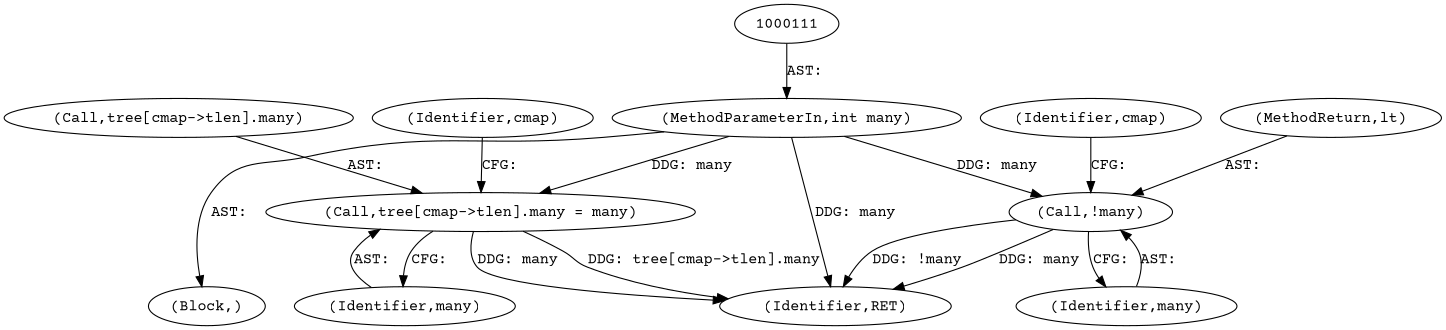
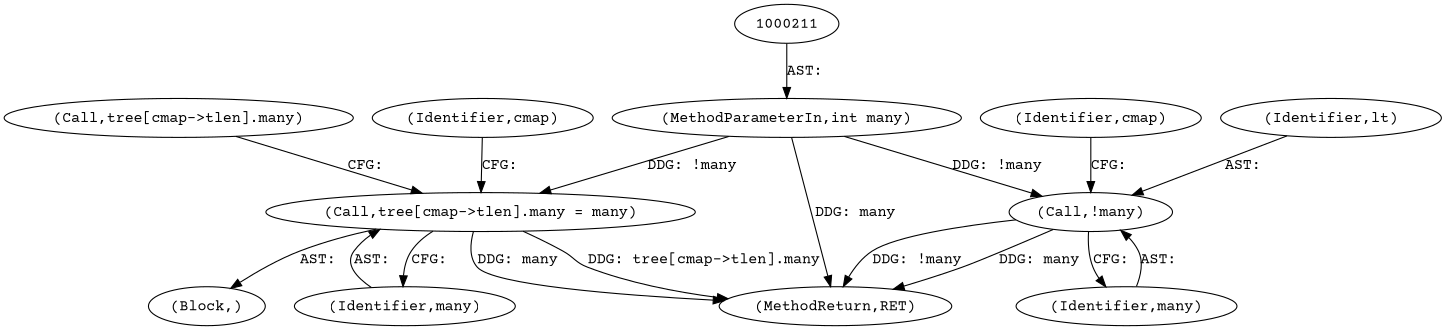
(787, 24) -> (787, 24)
(1331, 118) -> (1331, 118)
(389, 144) -> (306, 249)
(370, 165) -> (370, 165)
(692, 165) -> (692, 165)
(997, 165) -> (997, 165)
(835, 306) -> (835, 306)
